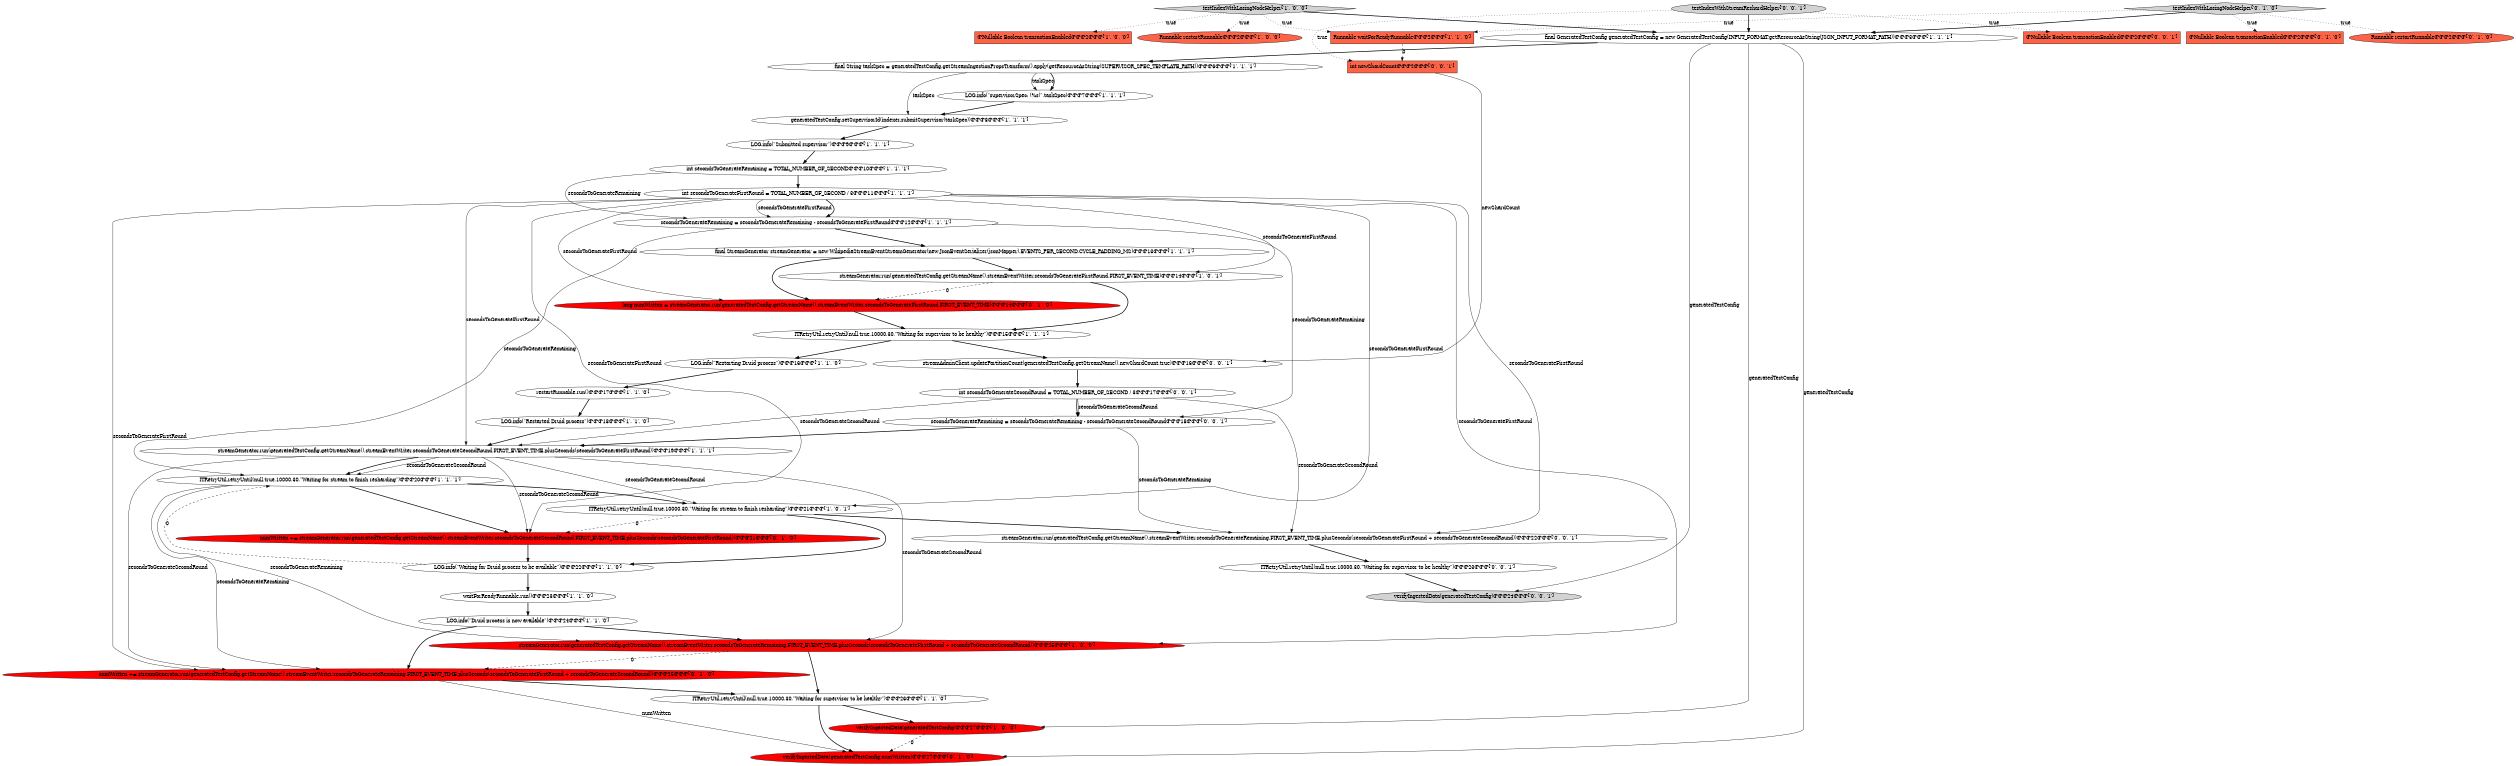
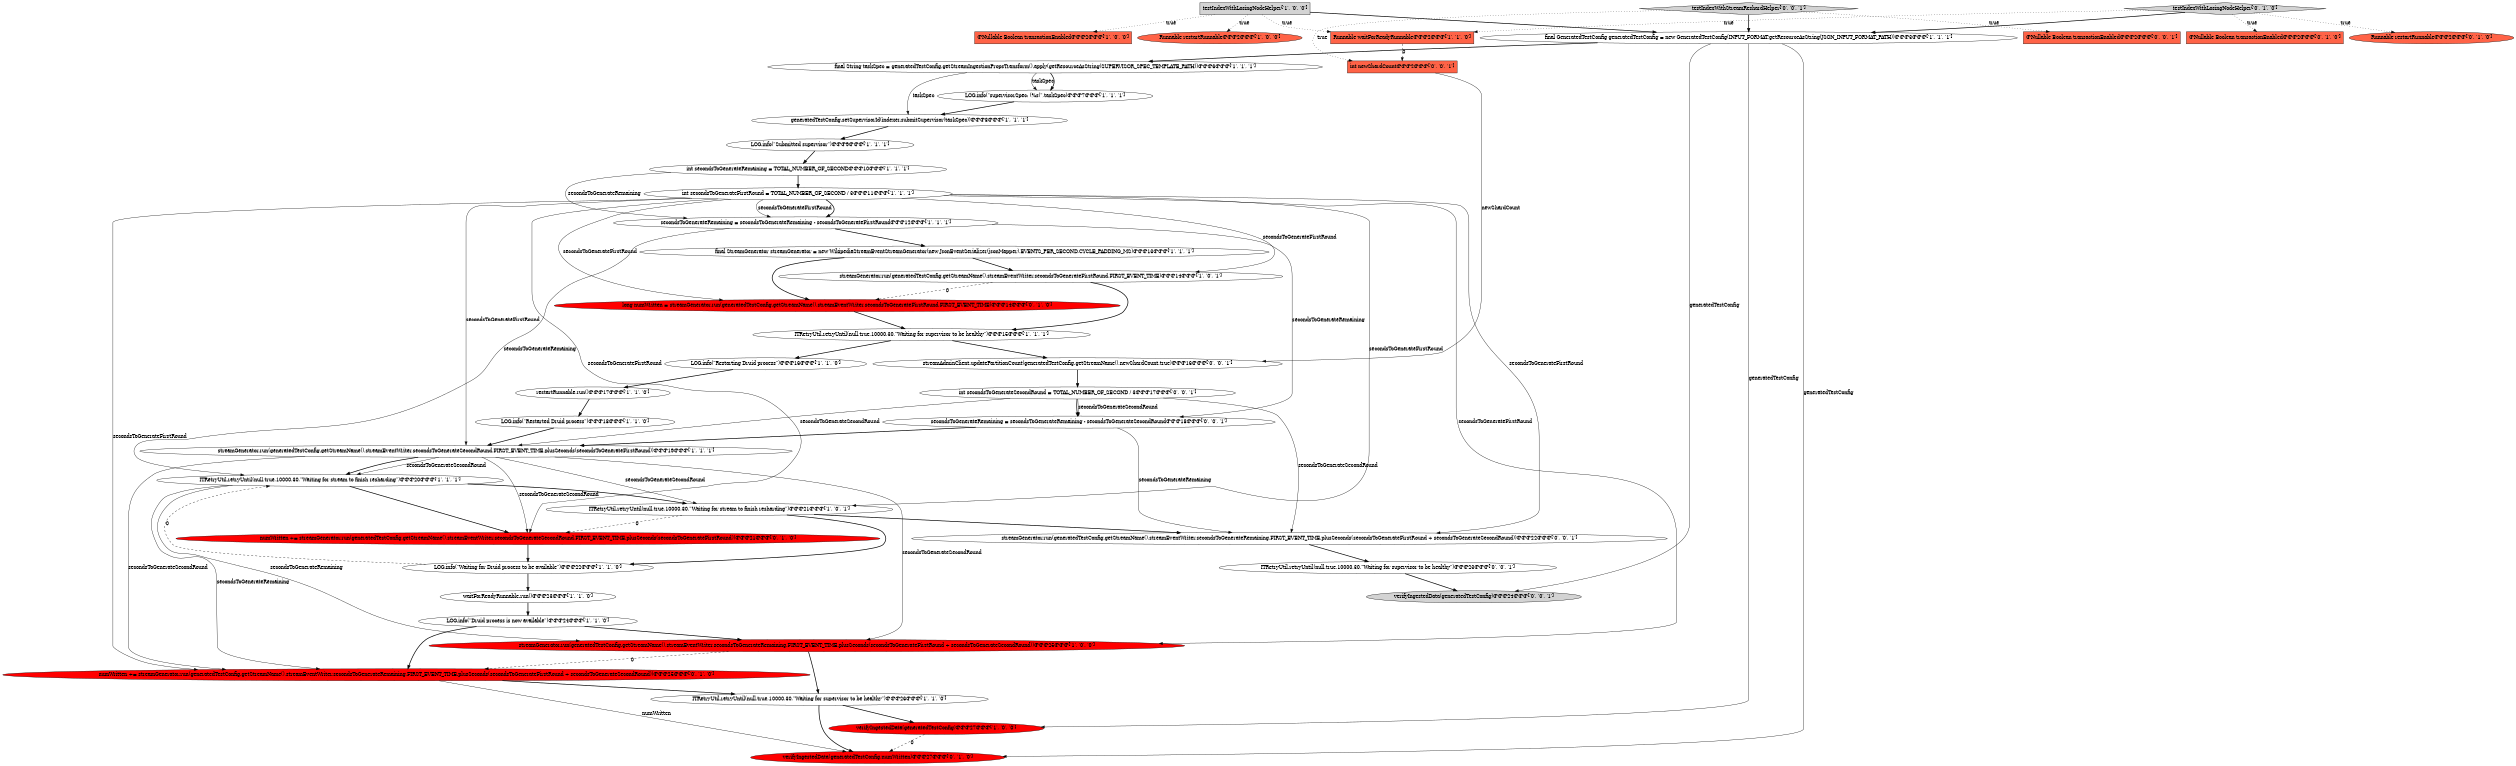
(1255, 9) -> (1255, 9)
(1749, 9) -> (1749, 9)
